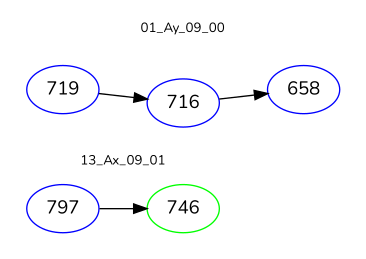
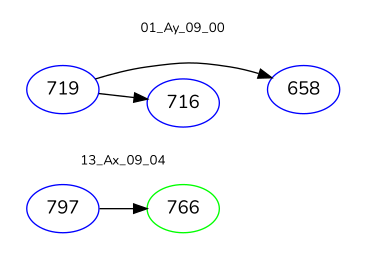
(237, 97) -> (177, 63)
(123, 161) -> (123, 161)
(183, 209) -> (183, 209)
